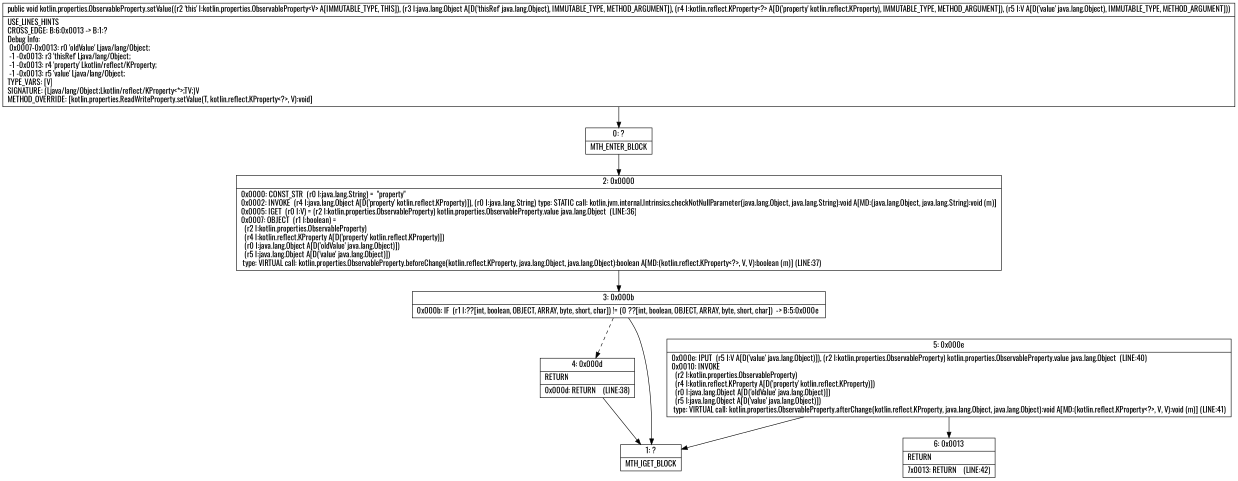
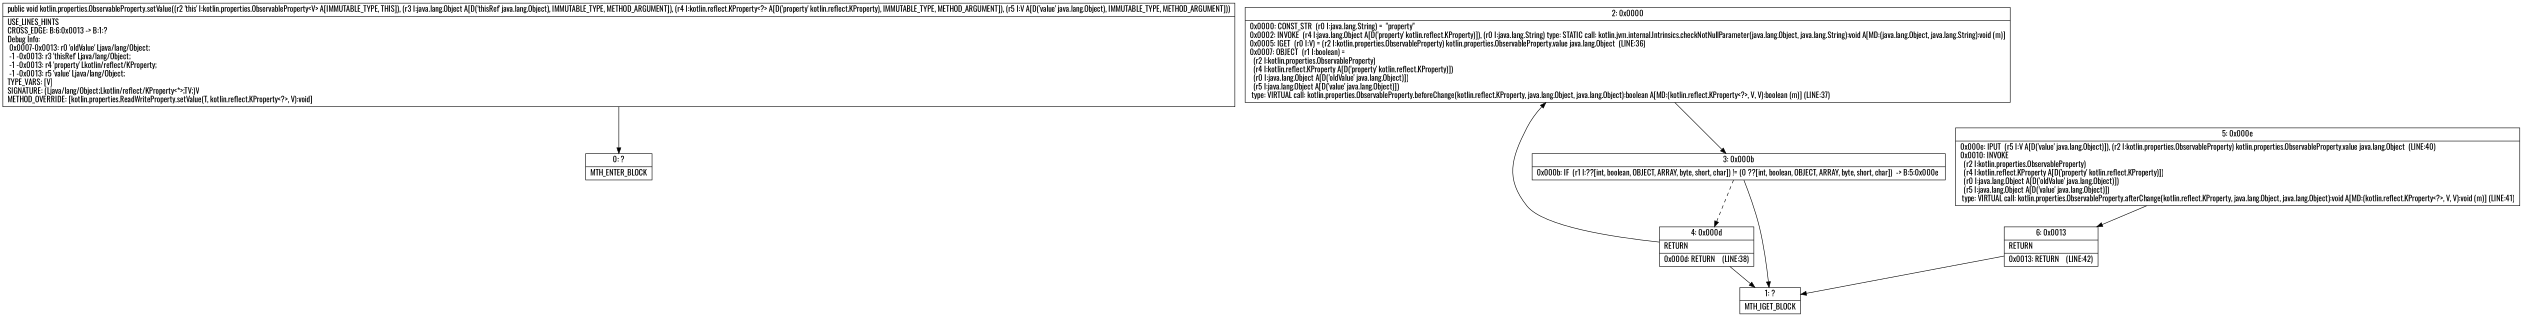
(619, 162) -> (1538, 215)
(745, 432) -> (1905, 275)
(949, 471) -> (2051, 260)
